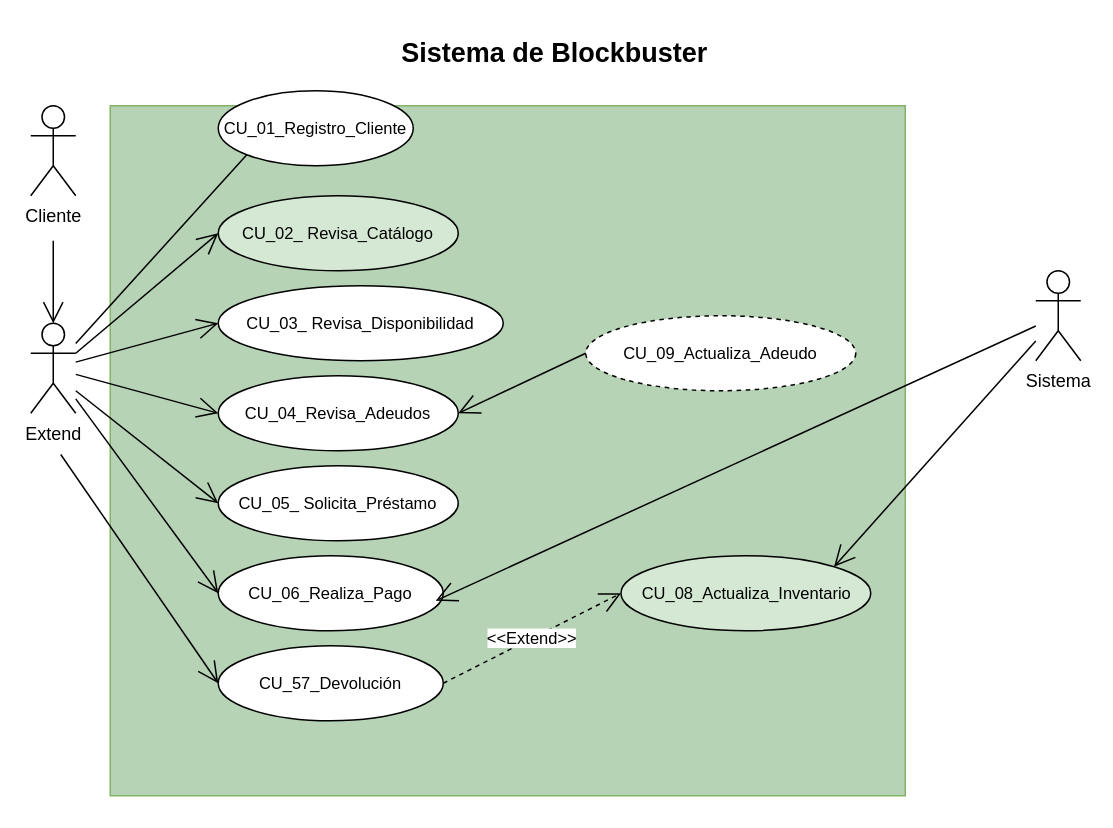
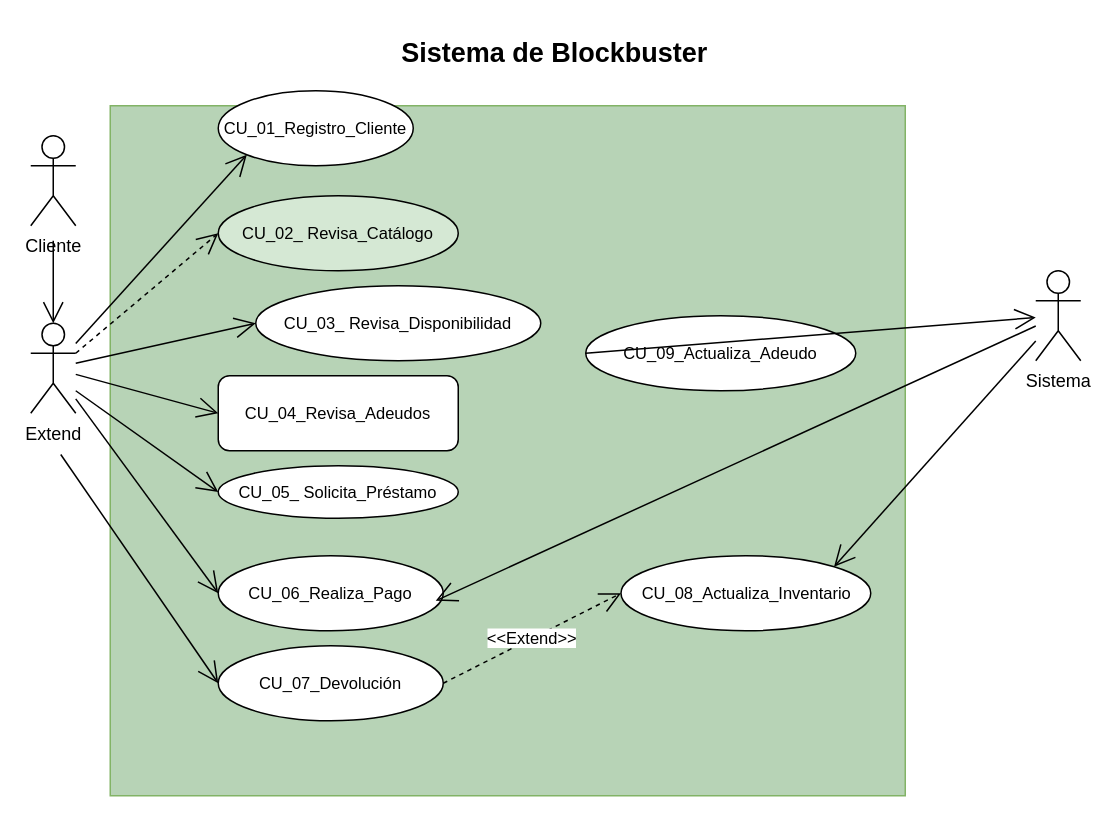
(53, 151) -> (53, 181)
(243, 158) -> (243, 159)
(146, 294) -> (146, 294)
(361, 323) -> (398, 323)
(721, 353) -> (721, 353)
(524, 382) -> (809, 336)
(338, 413) -> (338, 413)
(338, 503) -> (338, 492)
(746, 593) -> (746, 593)
(331, 683) -> (331, 683)
